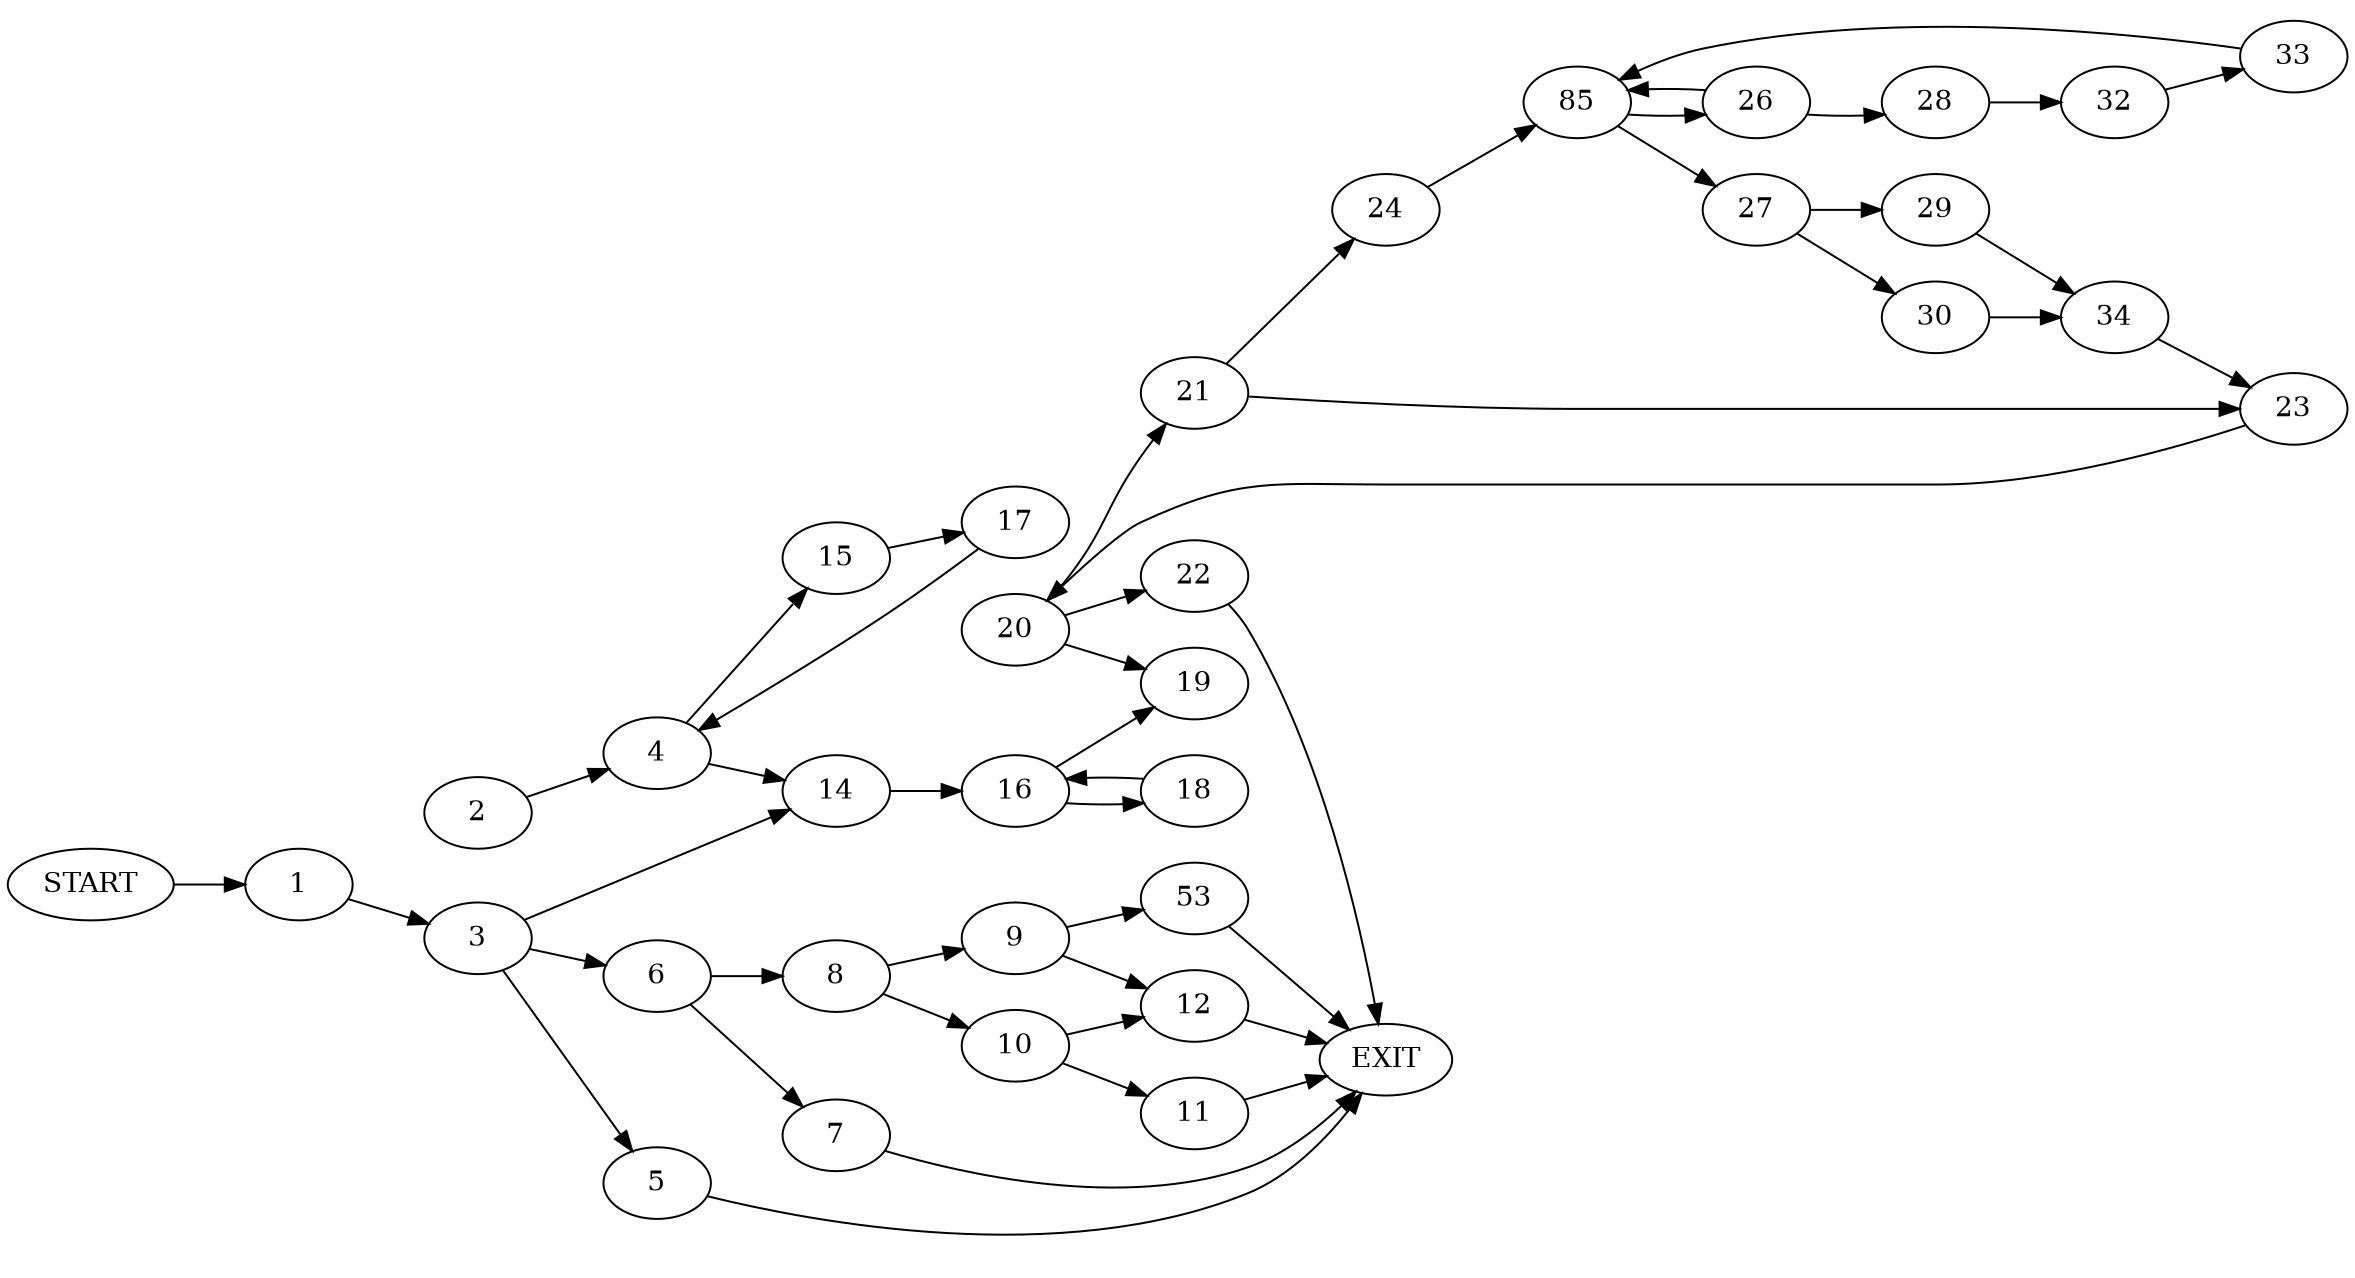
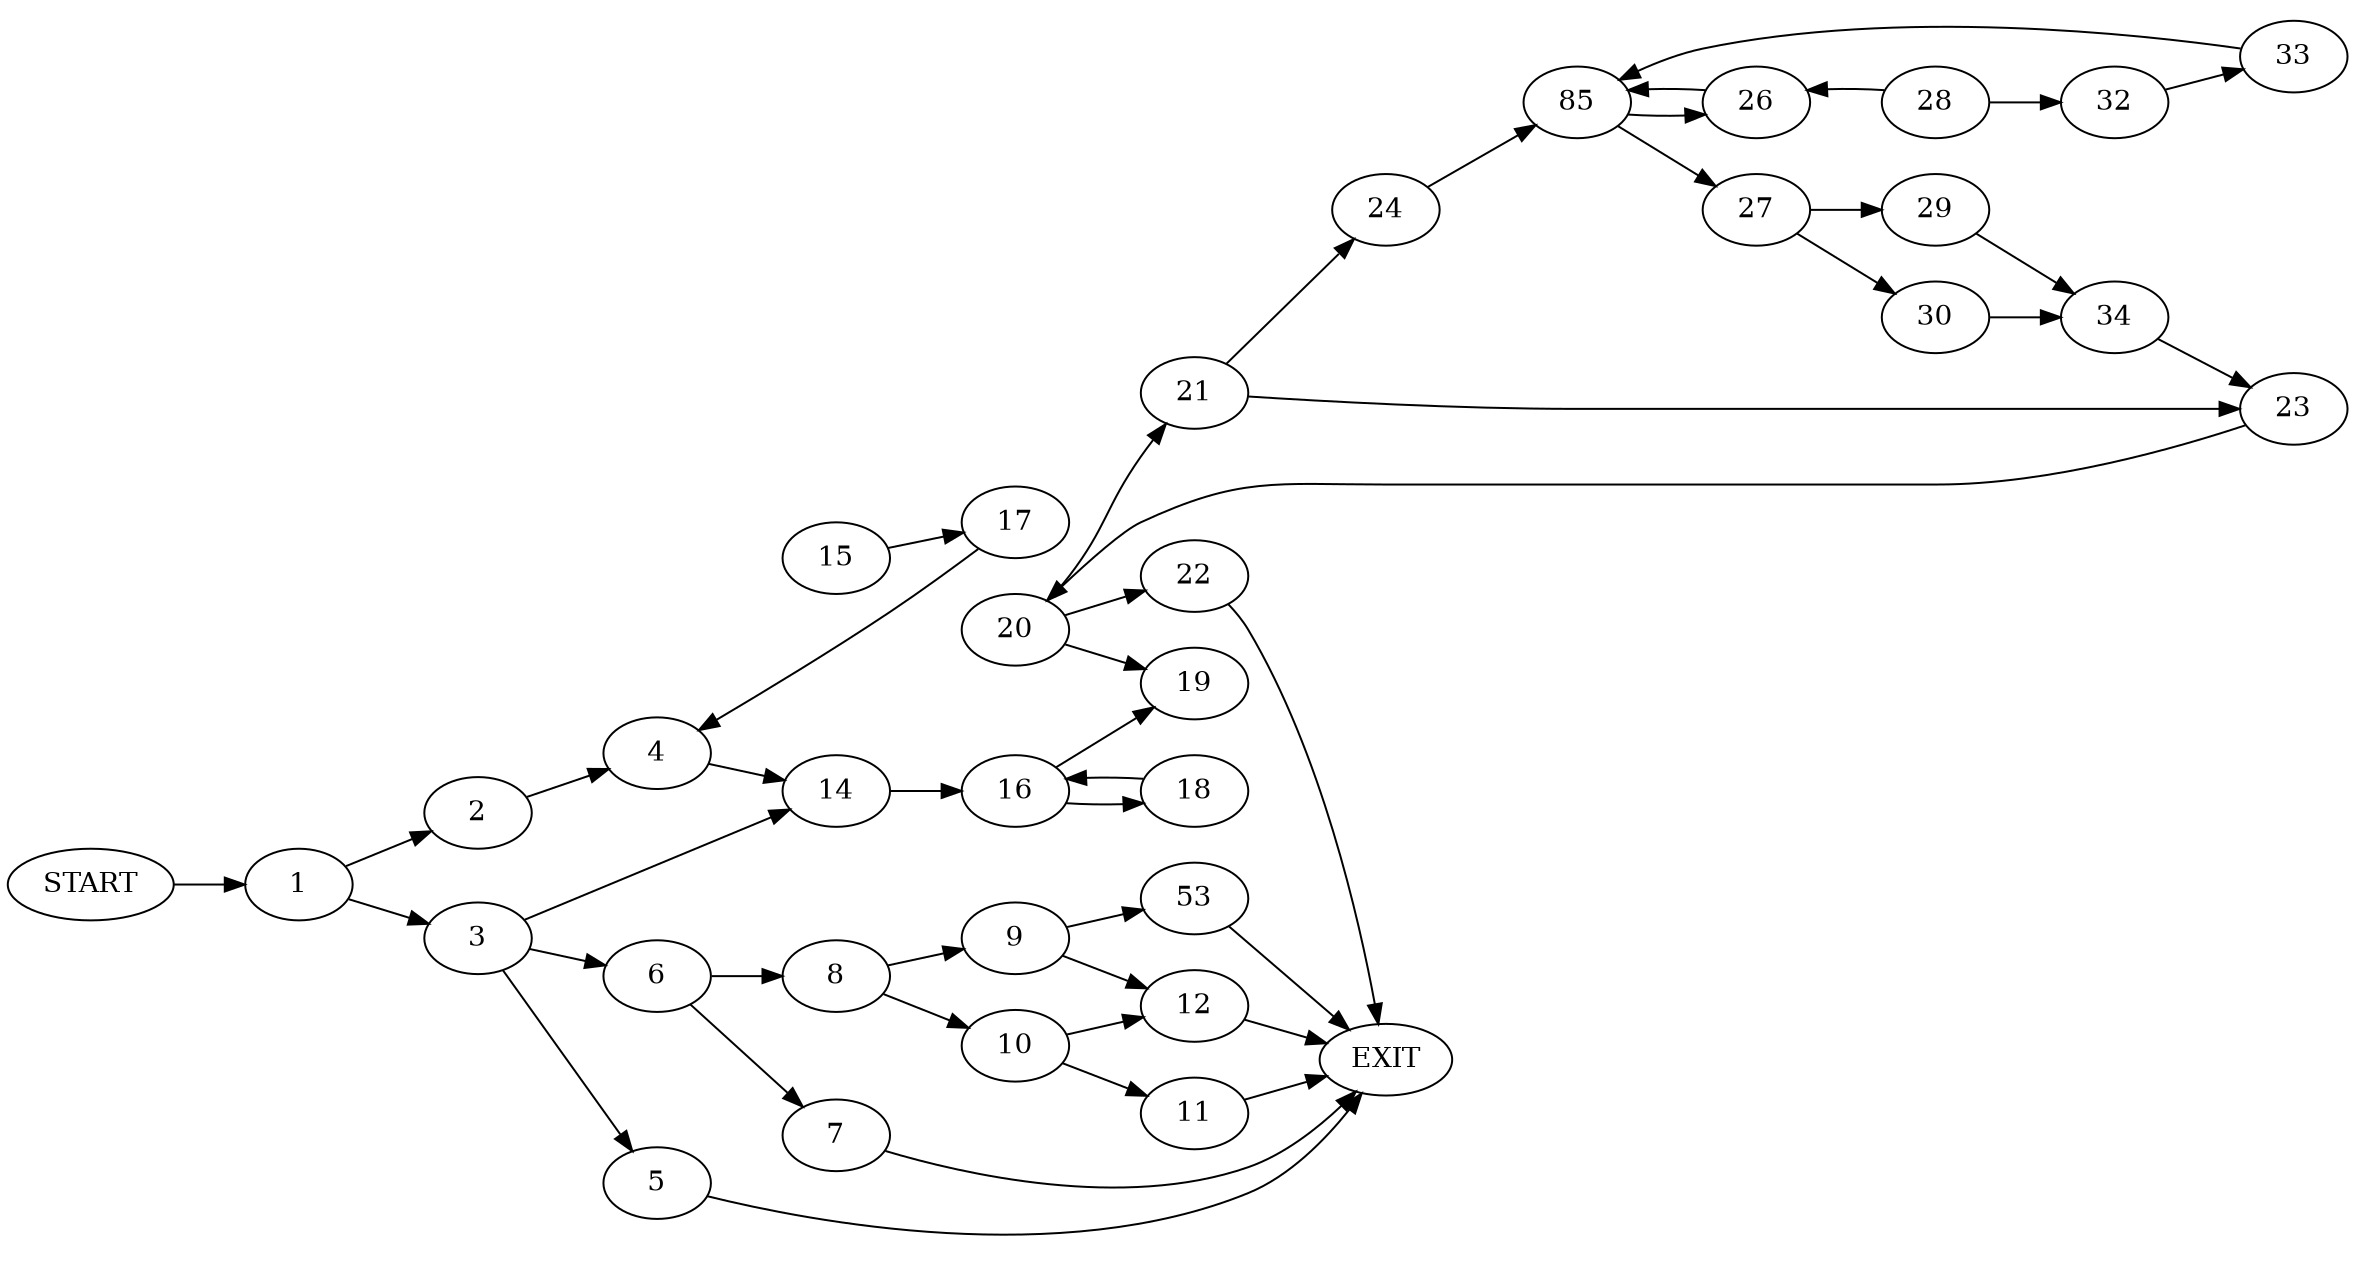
(1836, 116) -> (1856, 89)
(740, 663) -> none
none -> (379, 853)
